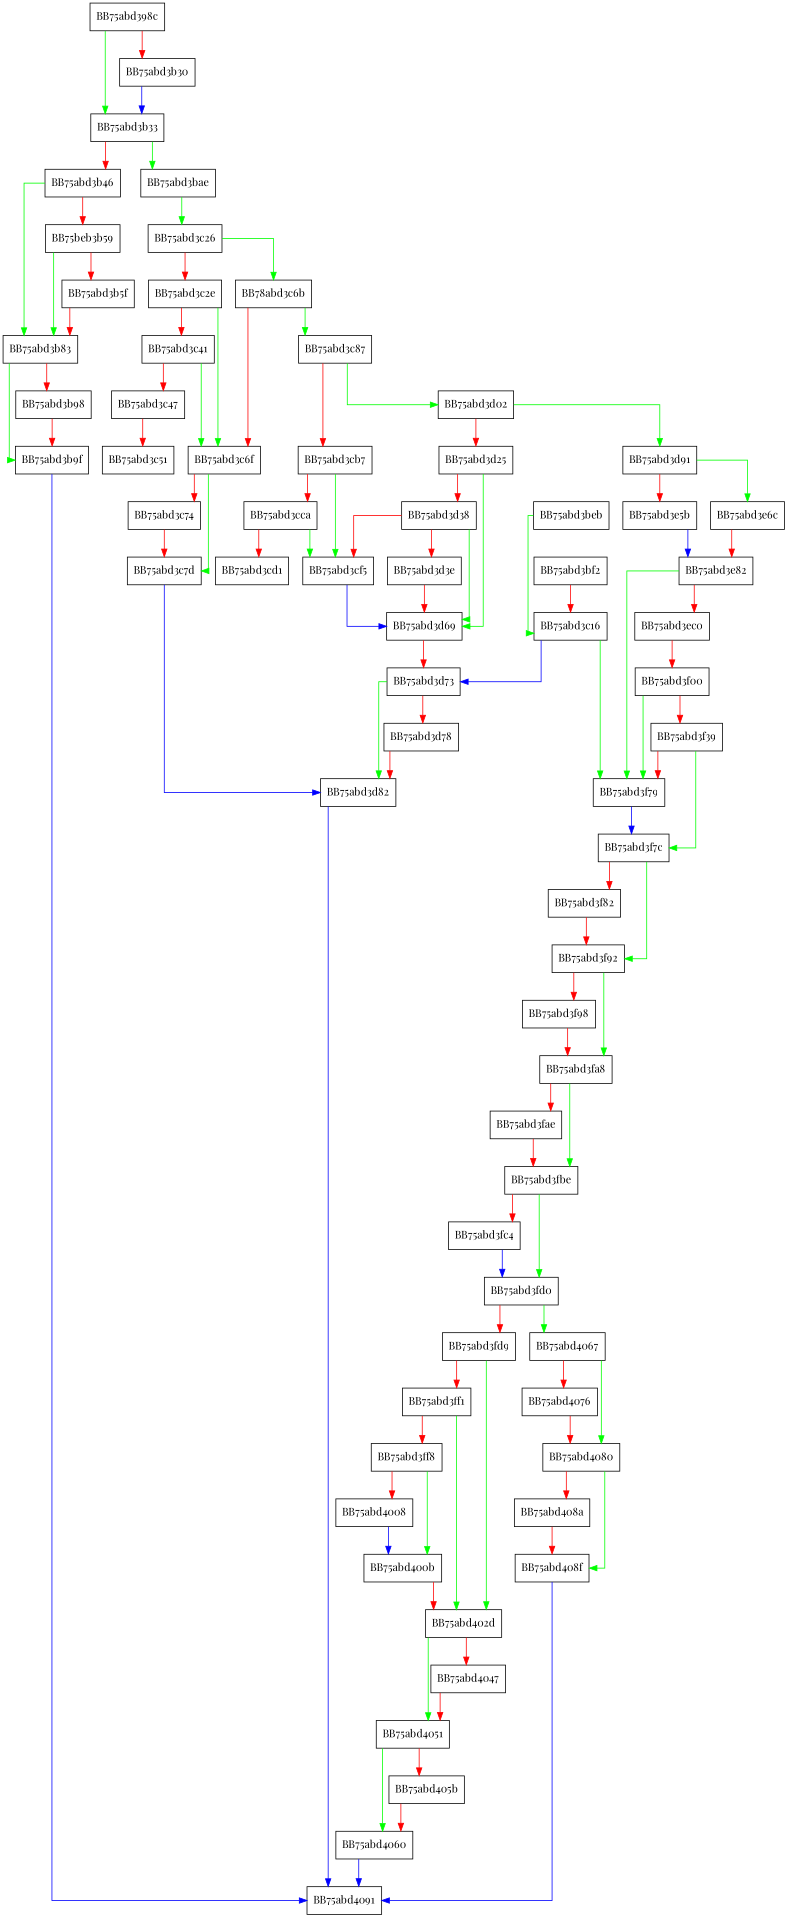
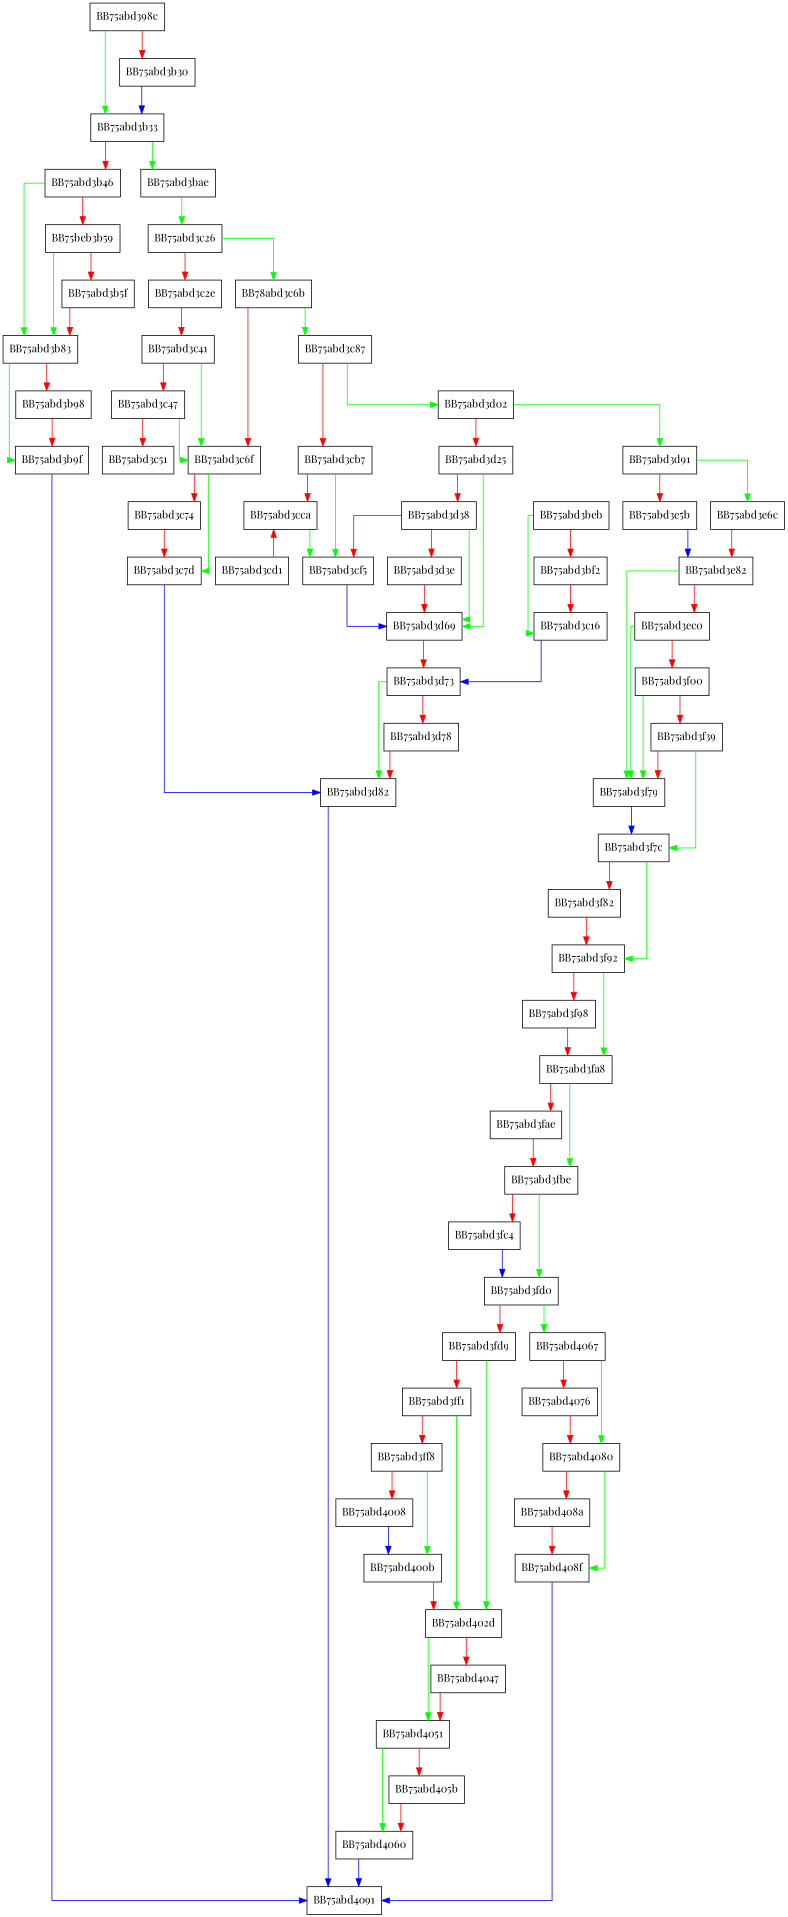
(218, 373) -> (179, 440)
(259, 539) -> (274, 547)
none -> (571, 539)
(600, 706) -> (631, 697)
